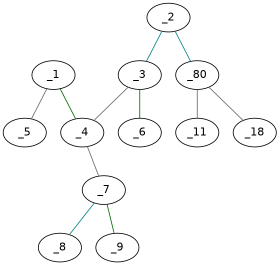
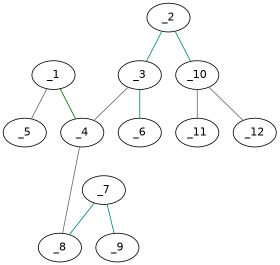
(197, 75) -> (197, 75)
(140, 104) -> (140, 104)
(255, 133) -> (255, 133)
(93, 161) -> (71, 190)
(111, 219) -> (111, 219)
